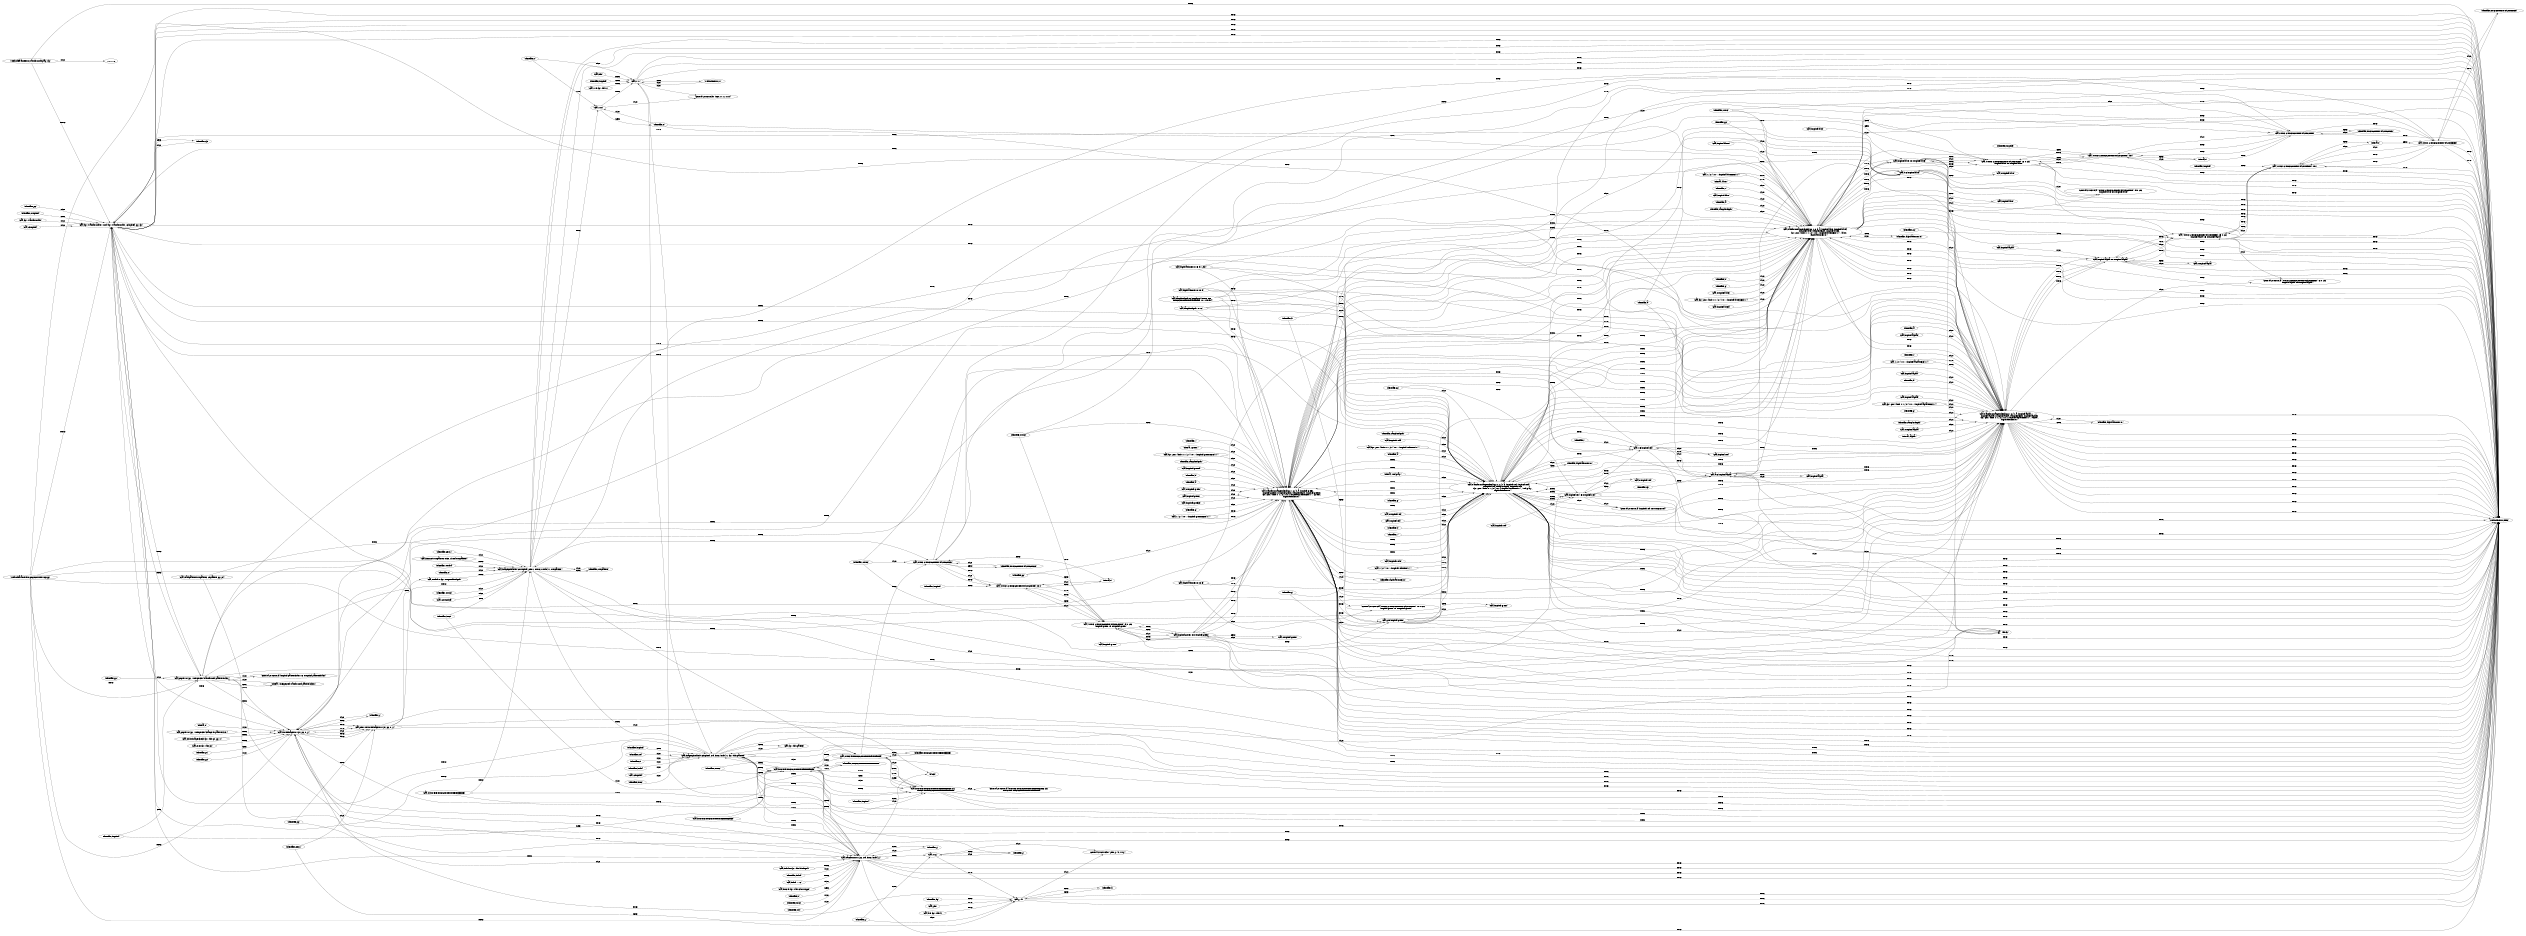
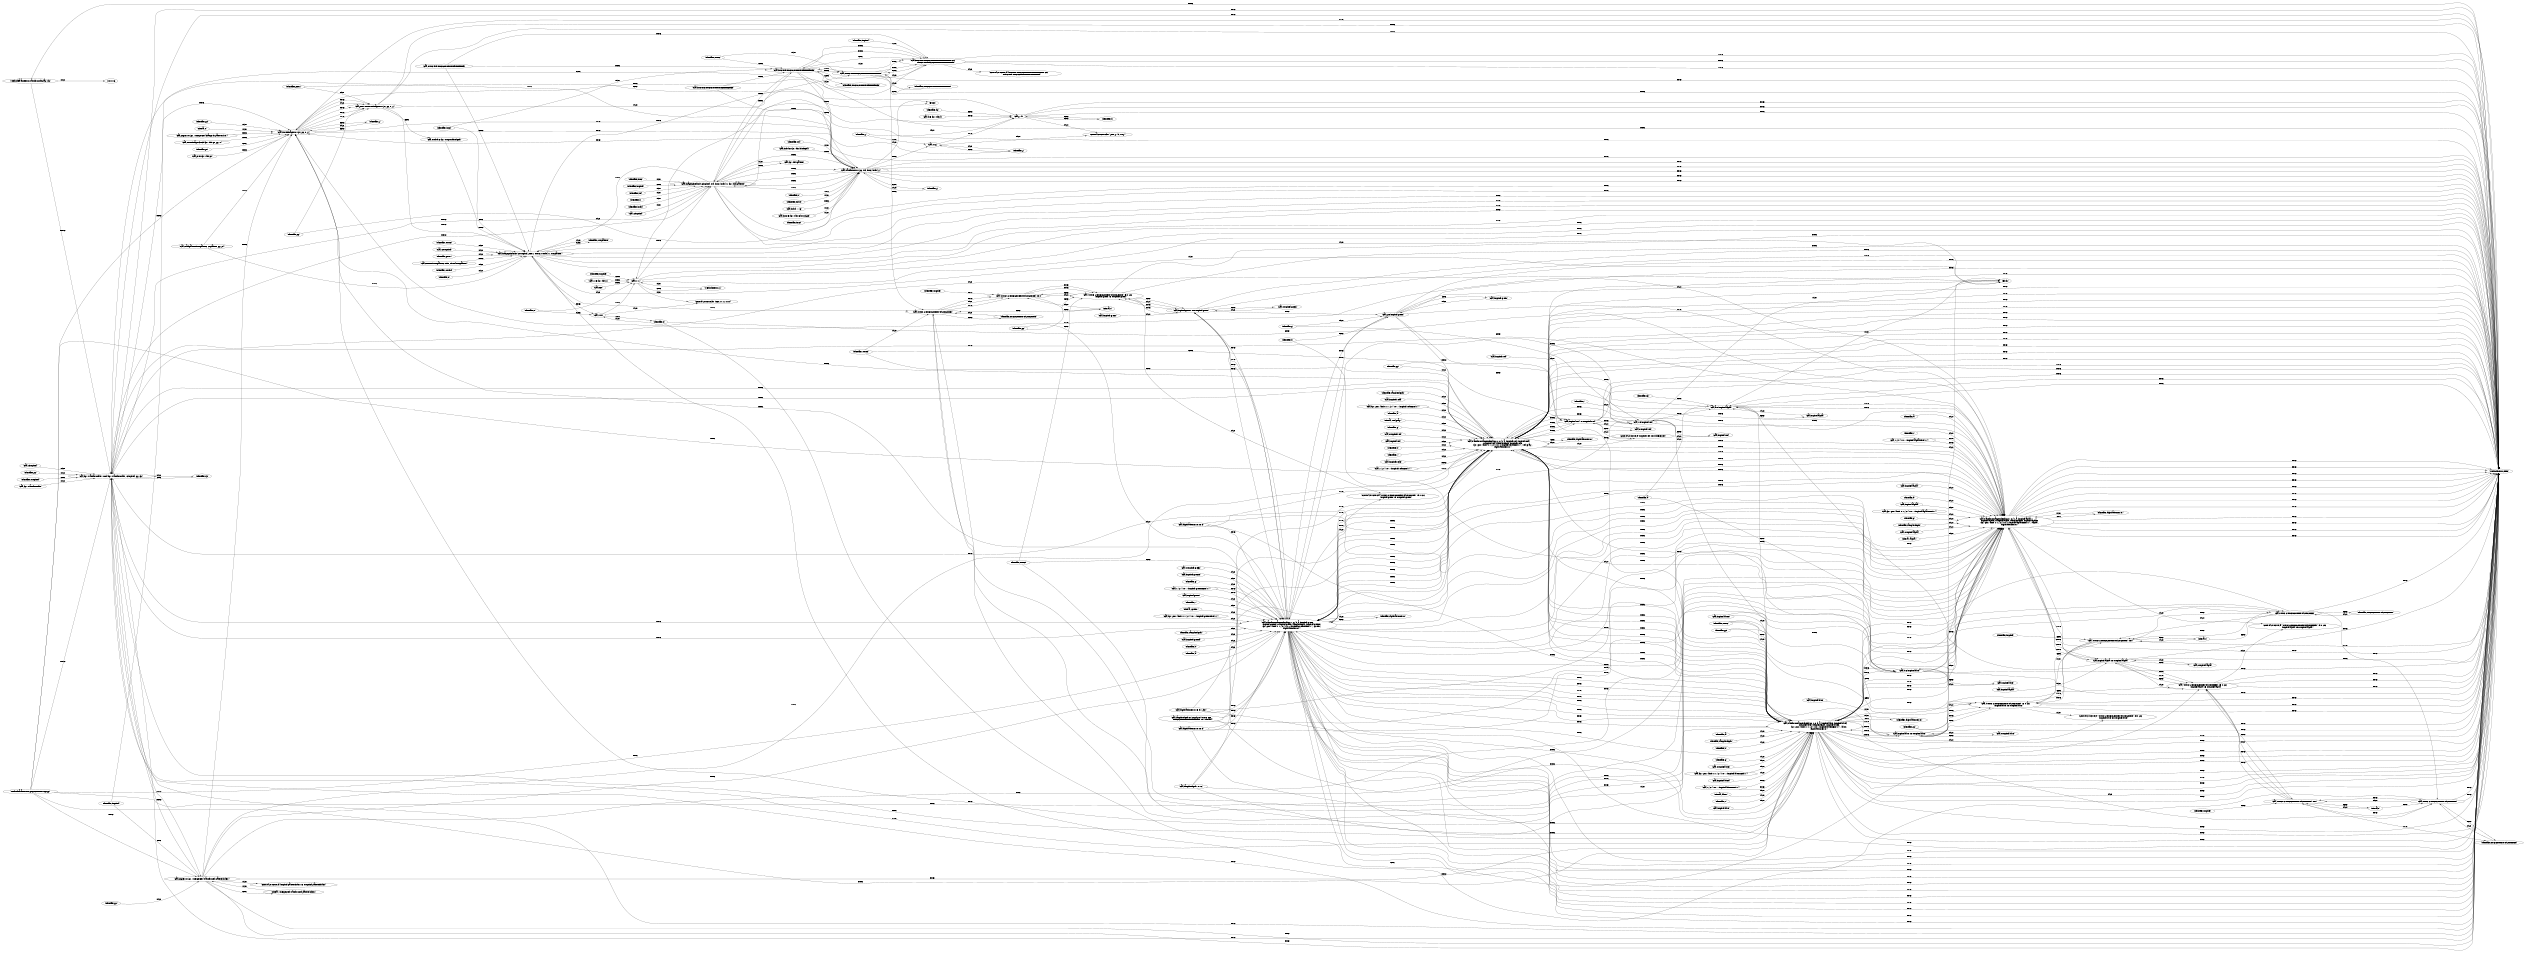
(2473, 173) -> (2393, 825)
(1909, 335) -> none
(933, 906) -> none
(318, 921) -> none
